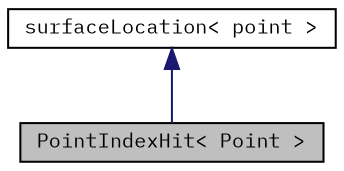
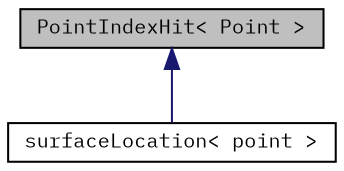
(172, 96) -> (172, 96)
